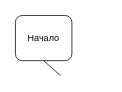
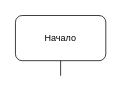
(44, 38) -> (60, 38)
